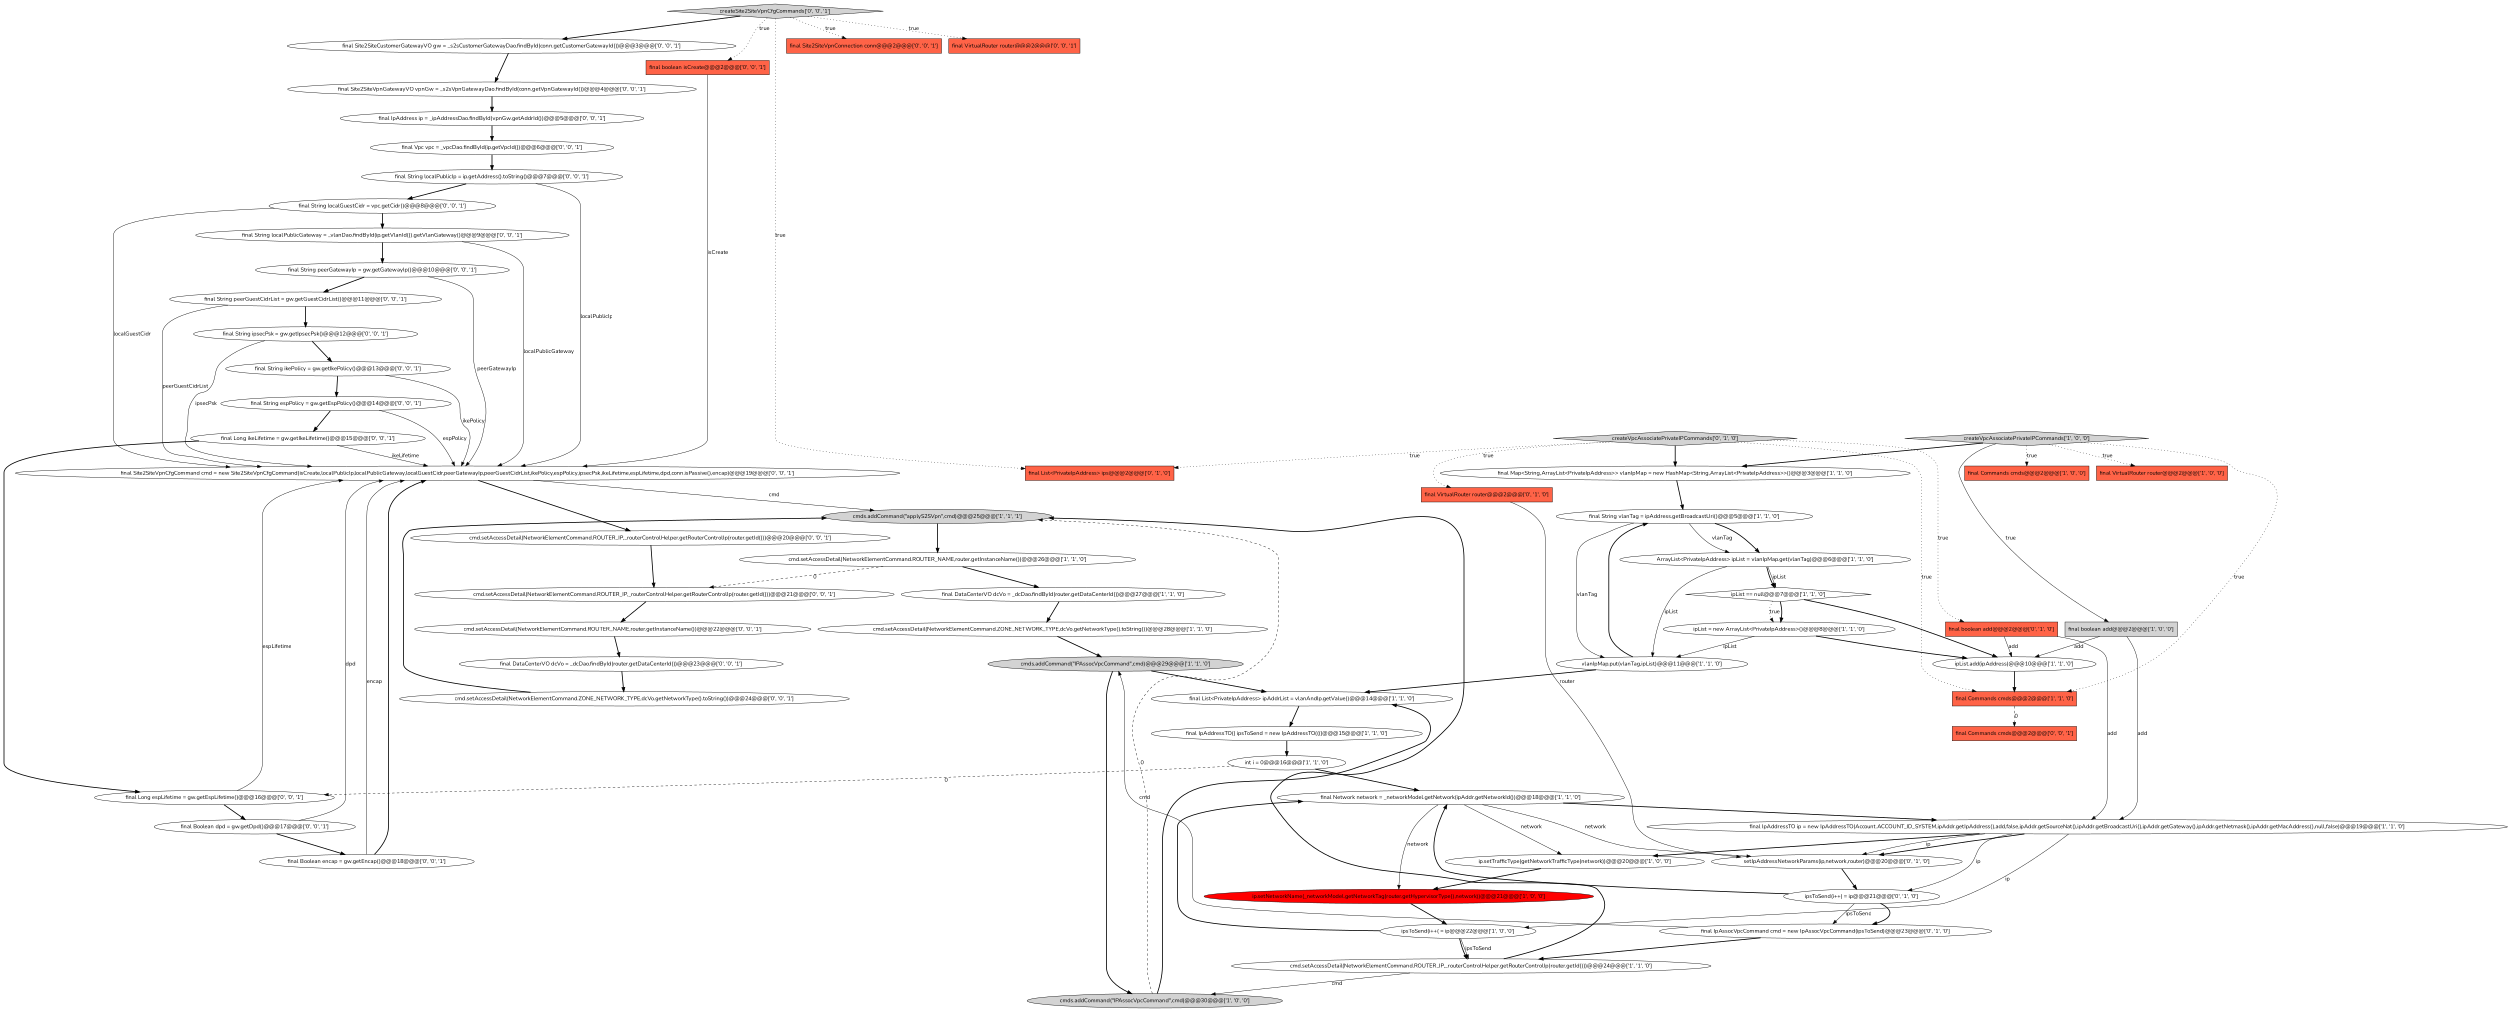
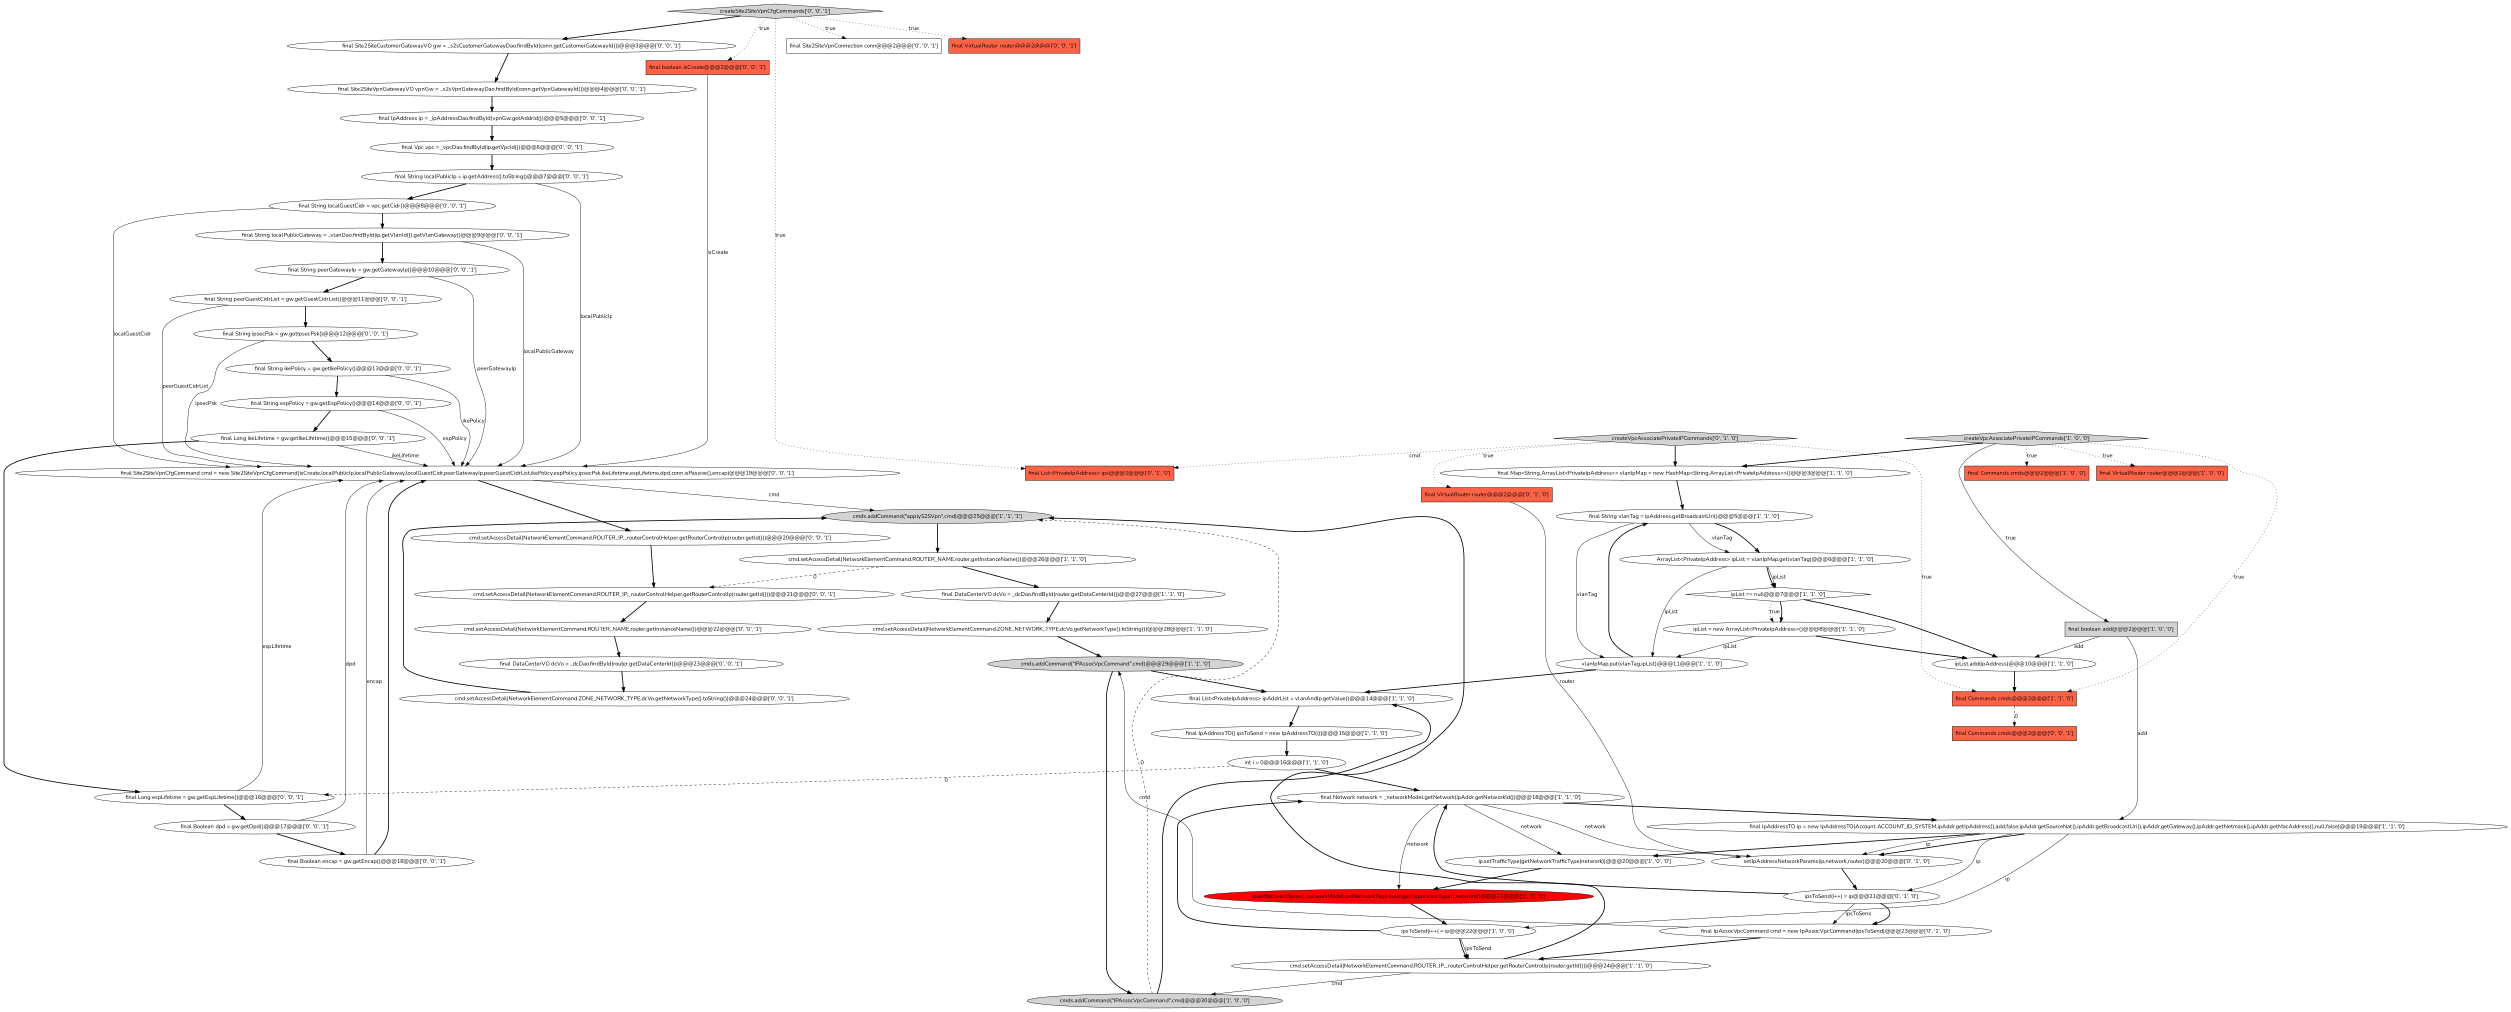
(864, 46) -> (864, 46)
(1415, 456) -> (1415, 456)
(2002, 629) -> none
